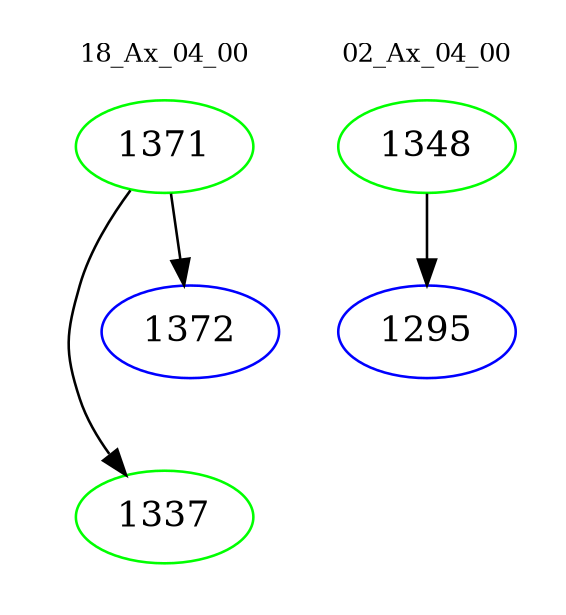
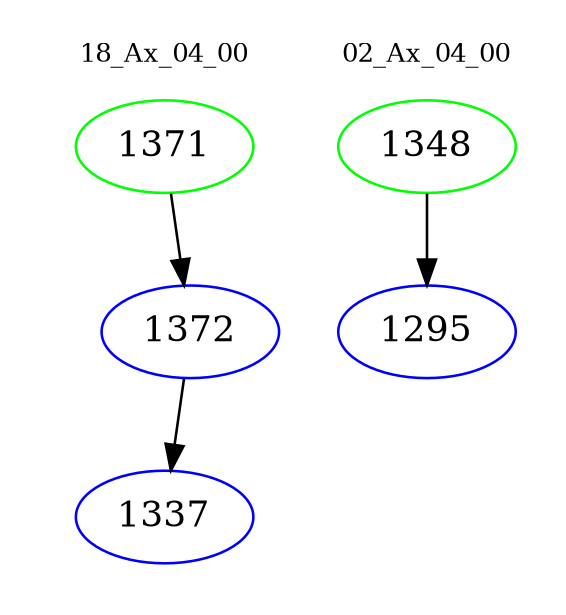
(71, 320) -> (179, 412)
(165, 517) -> (165, 517)
